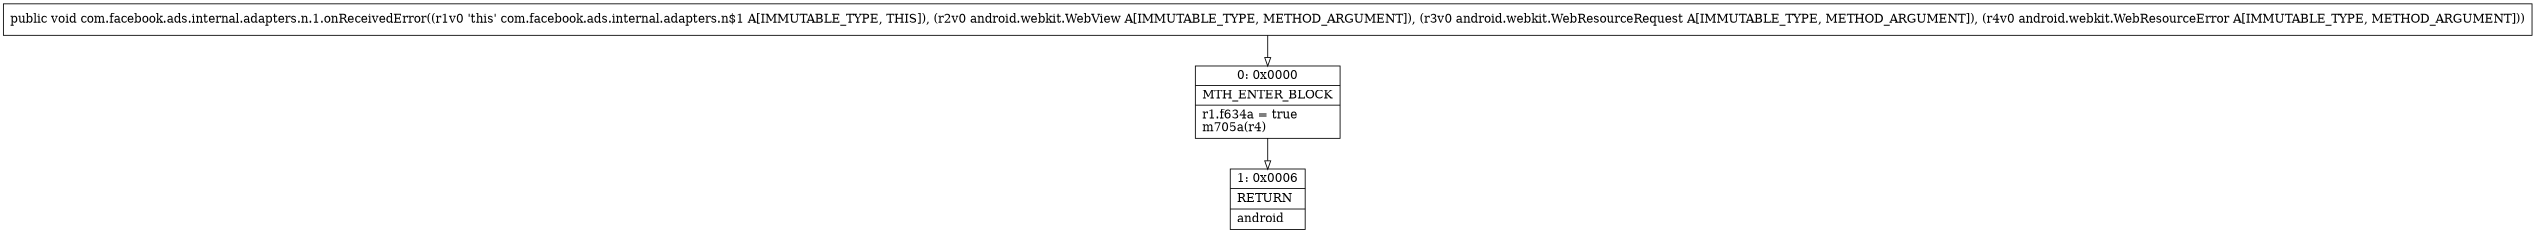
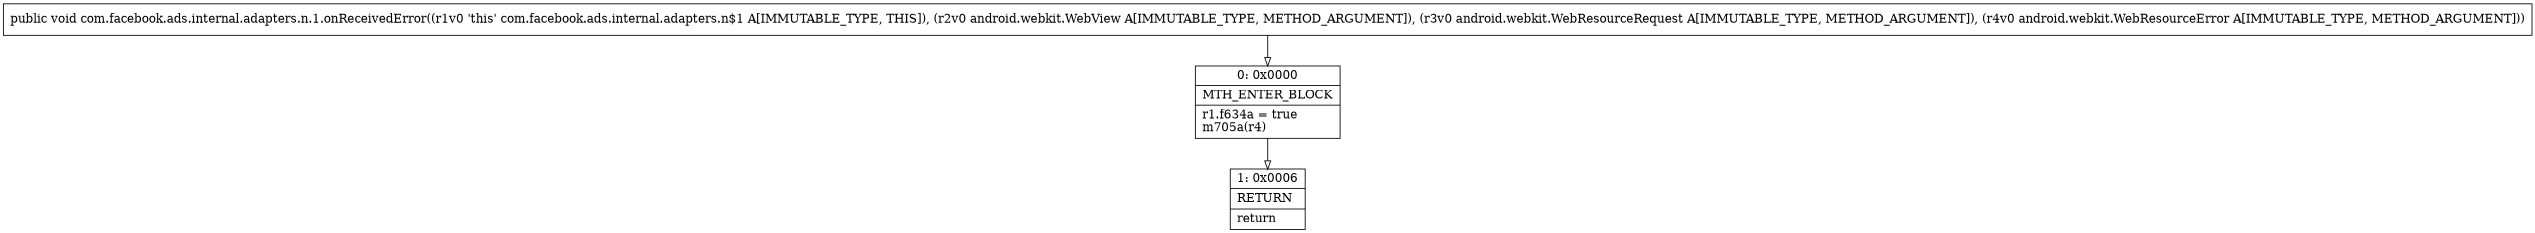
(1260, 219) -> (1257, 219)
